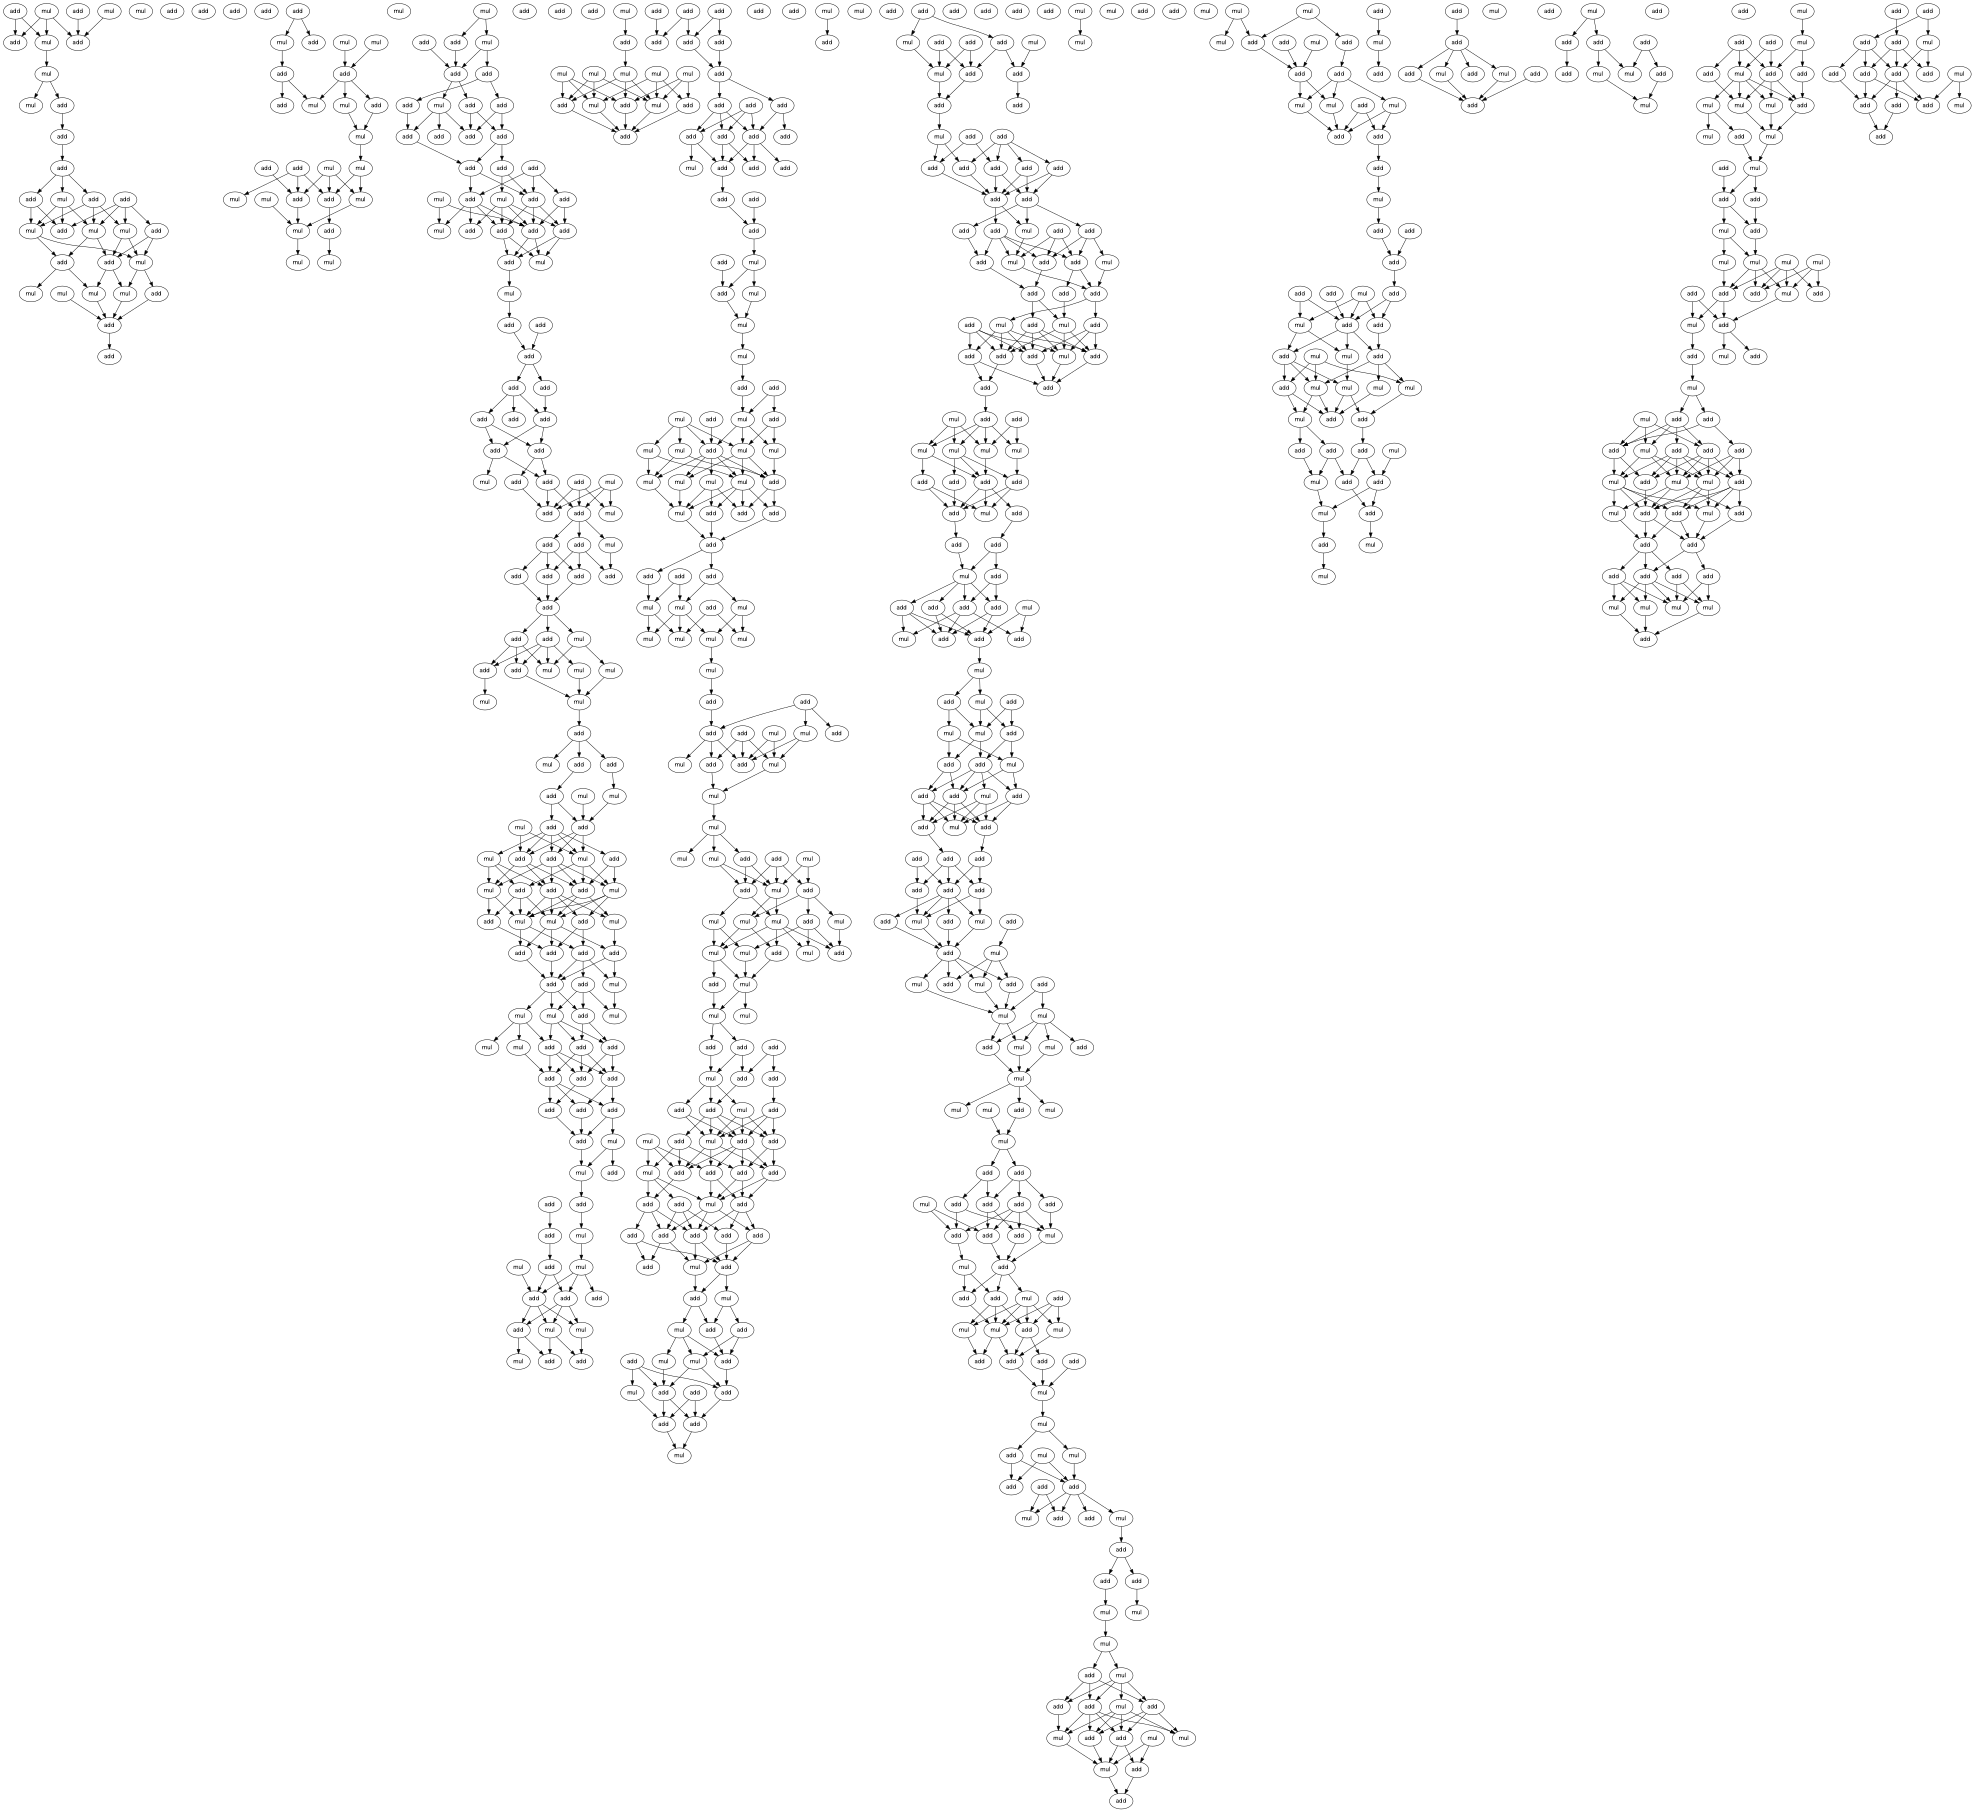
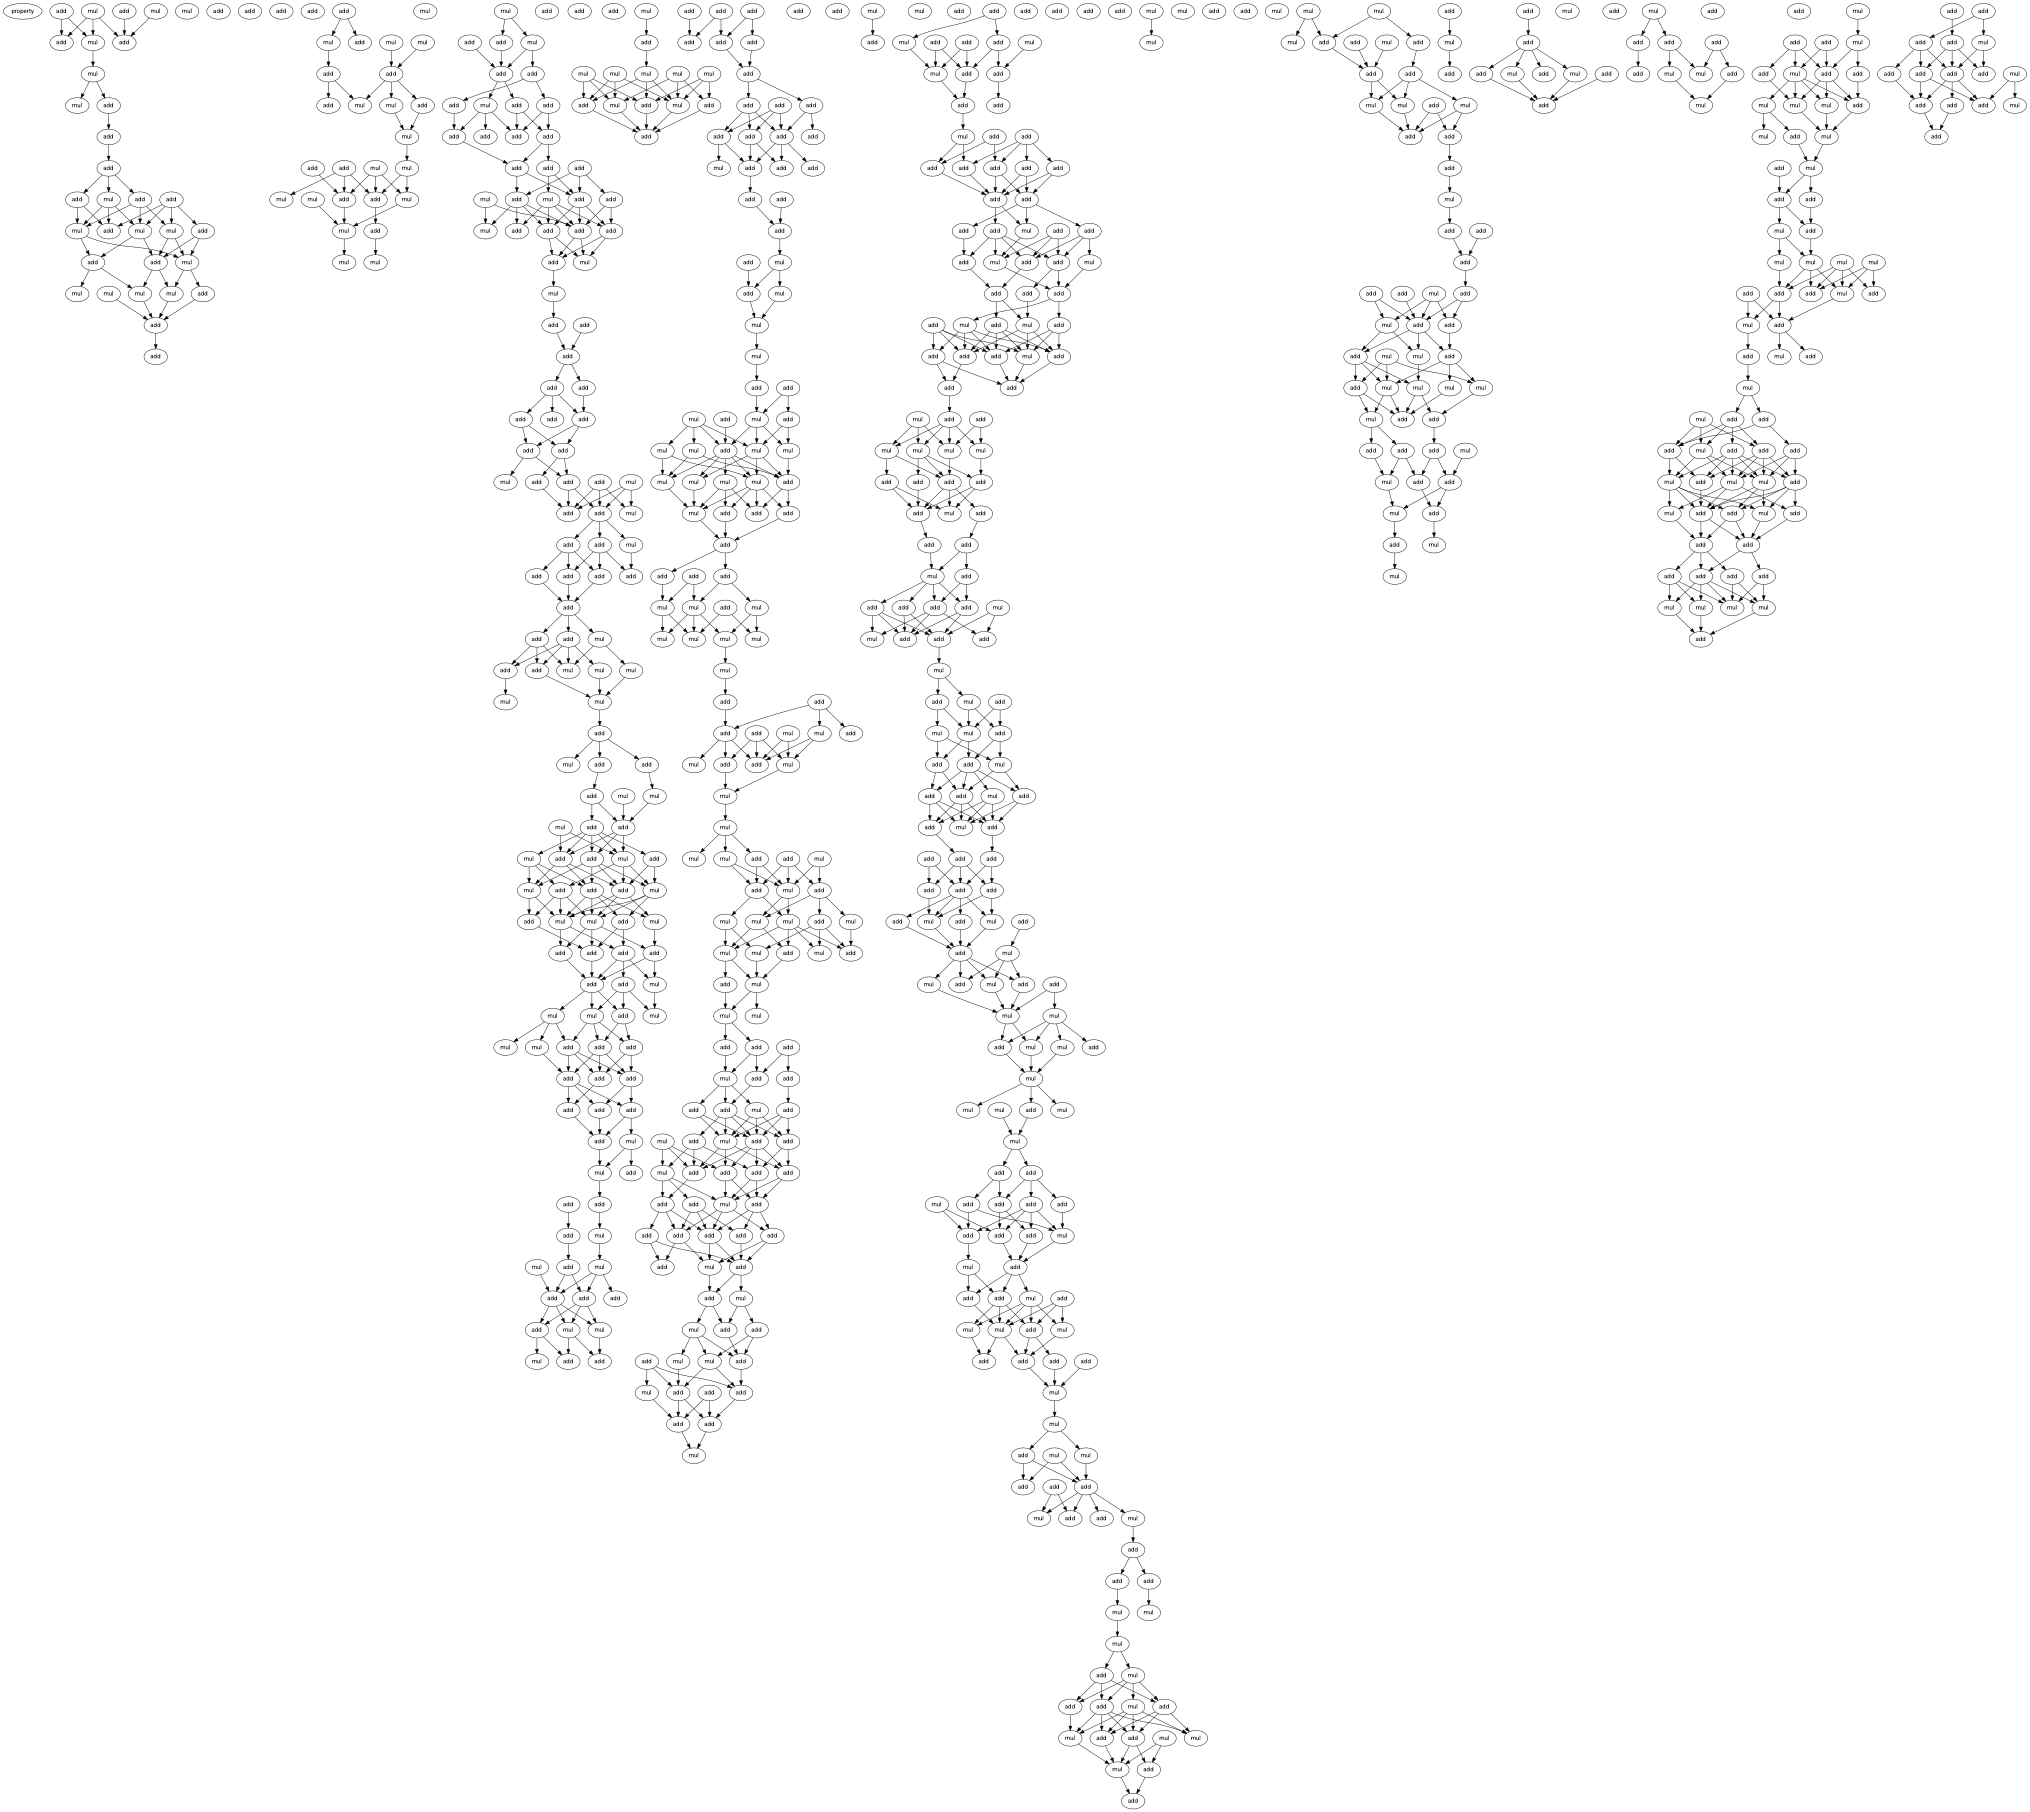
none -> (23, 11)
